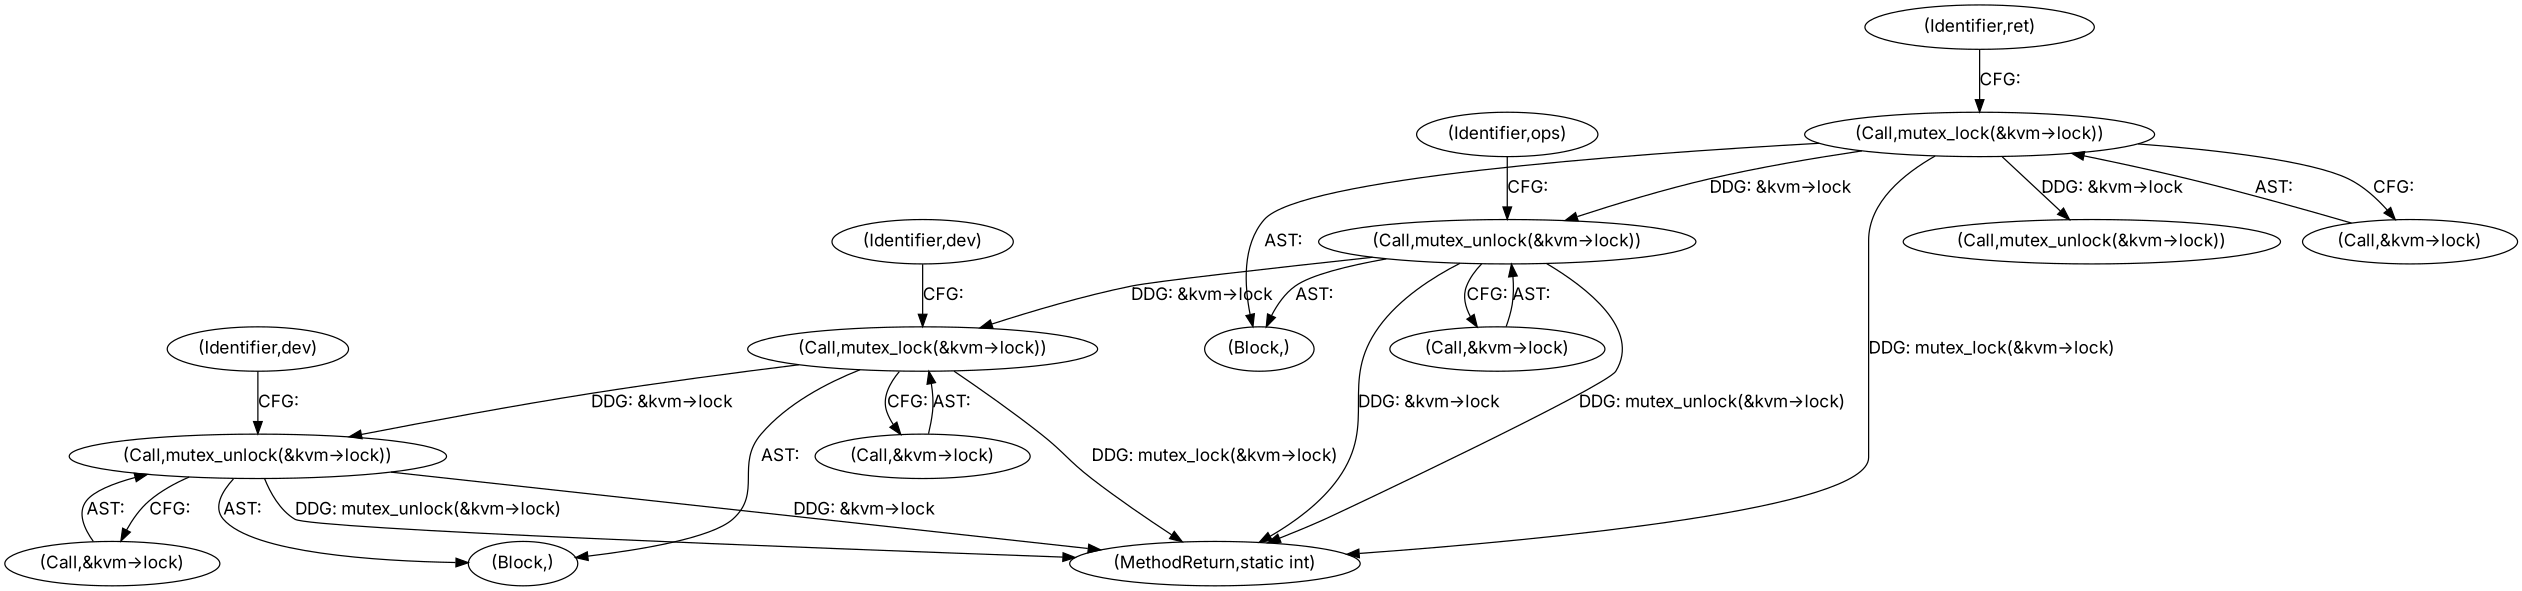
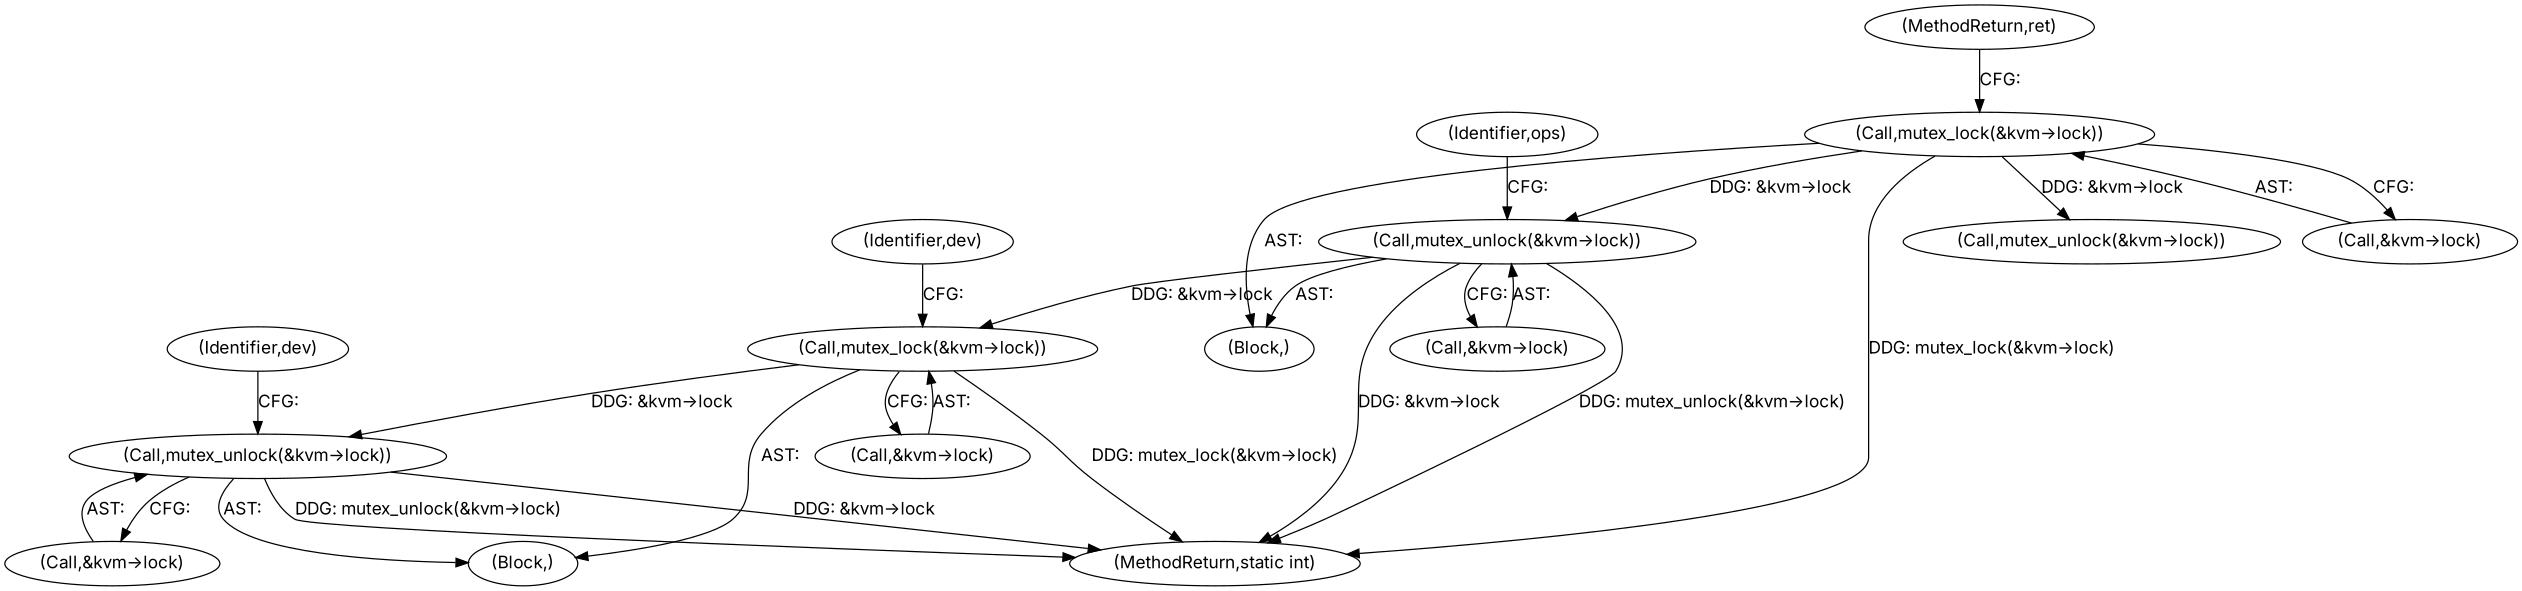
(1980, 27) -> (1980, 27)
